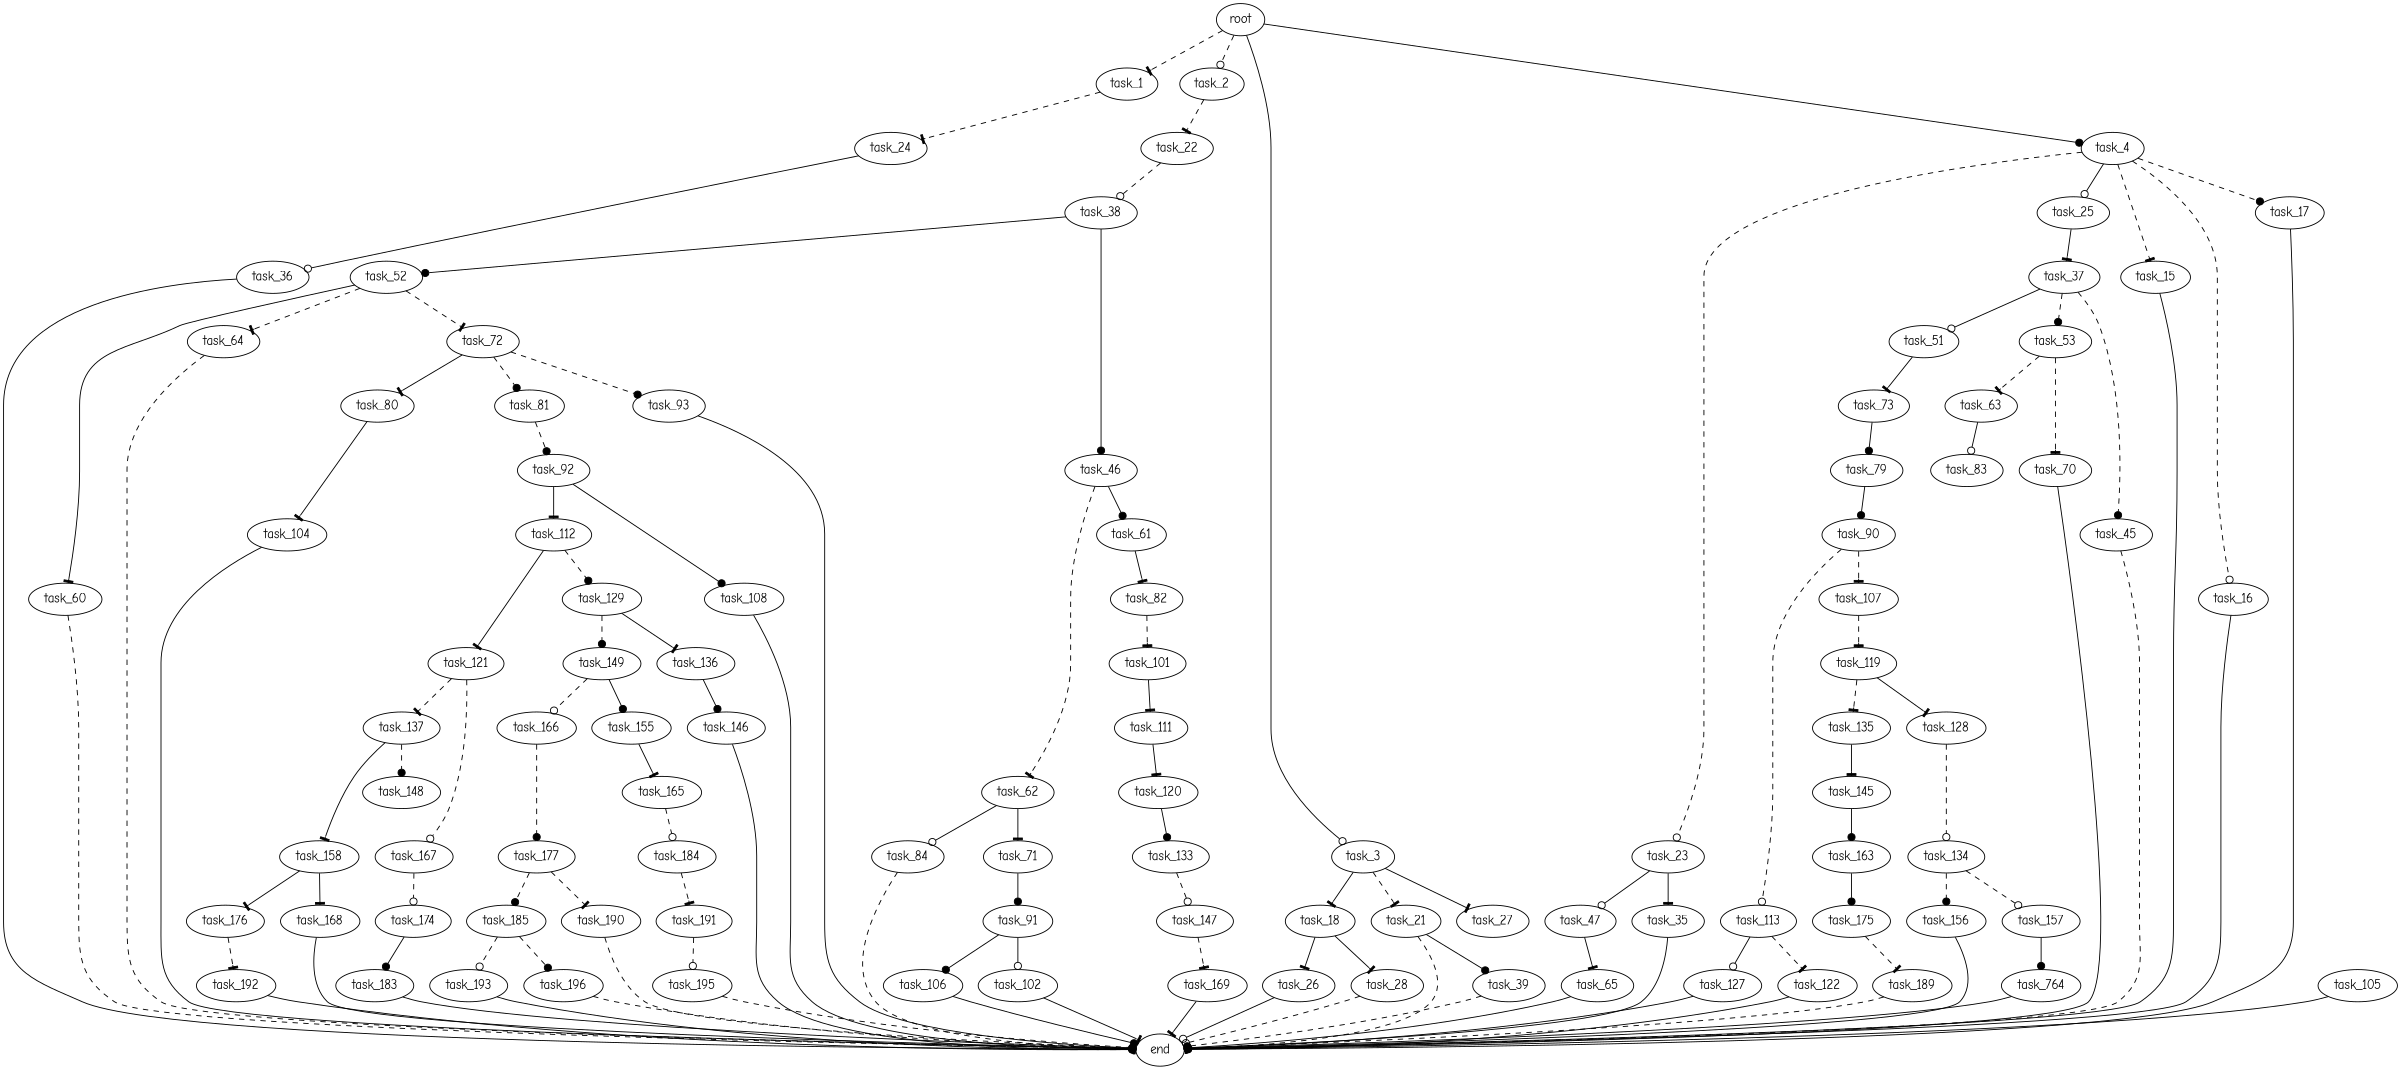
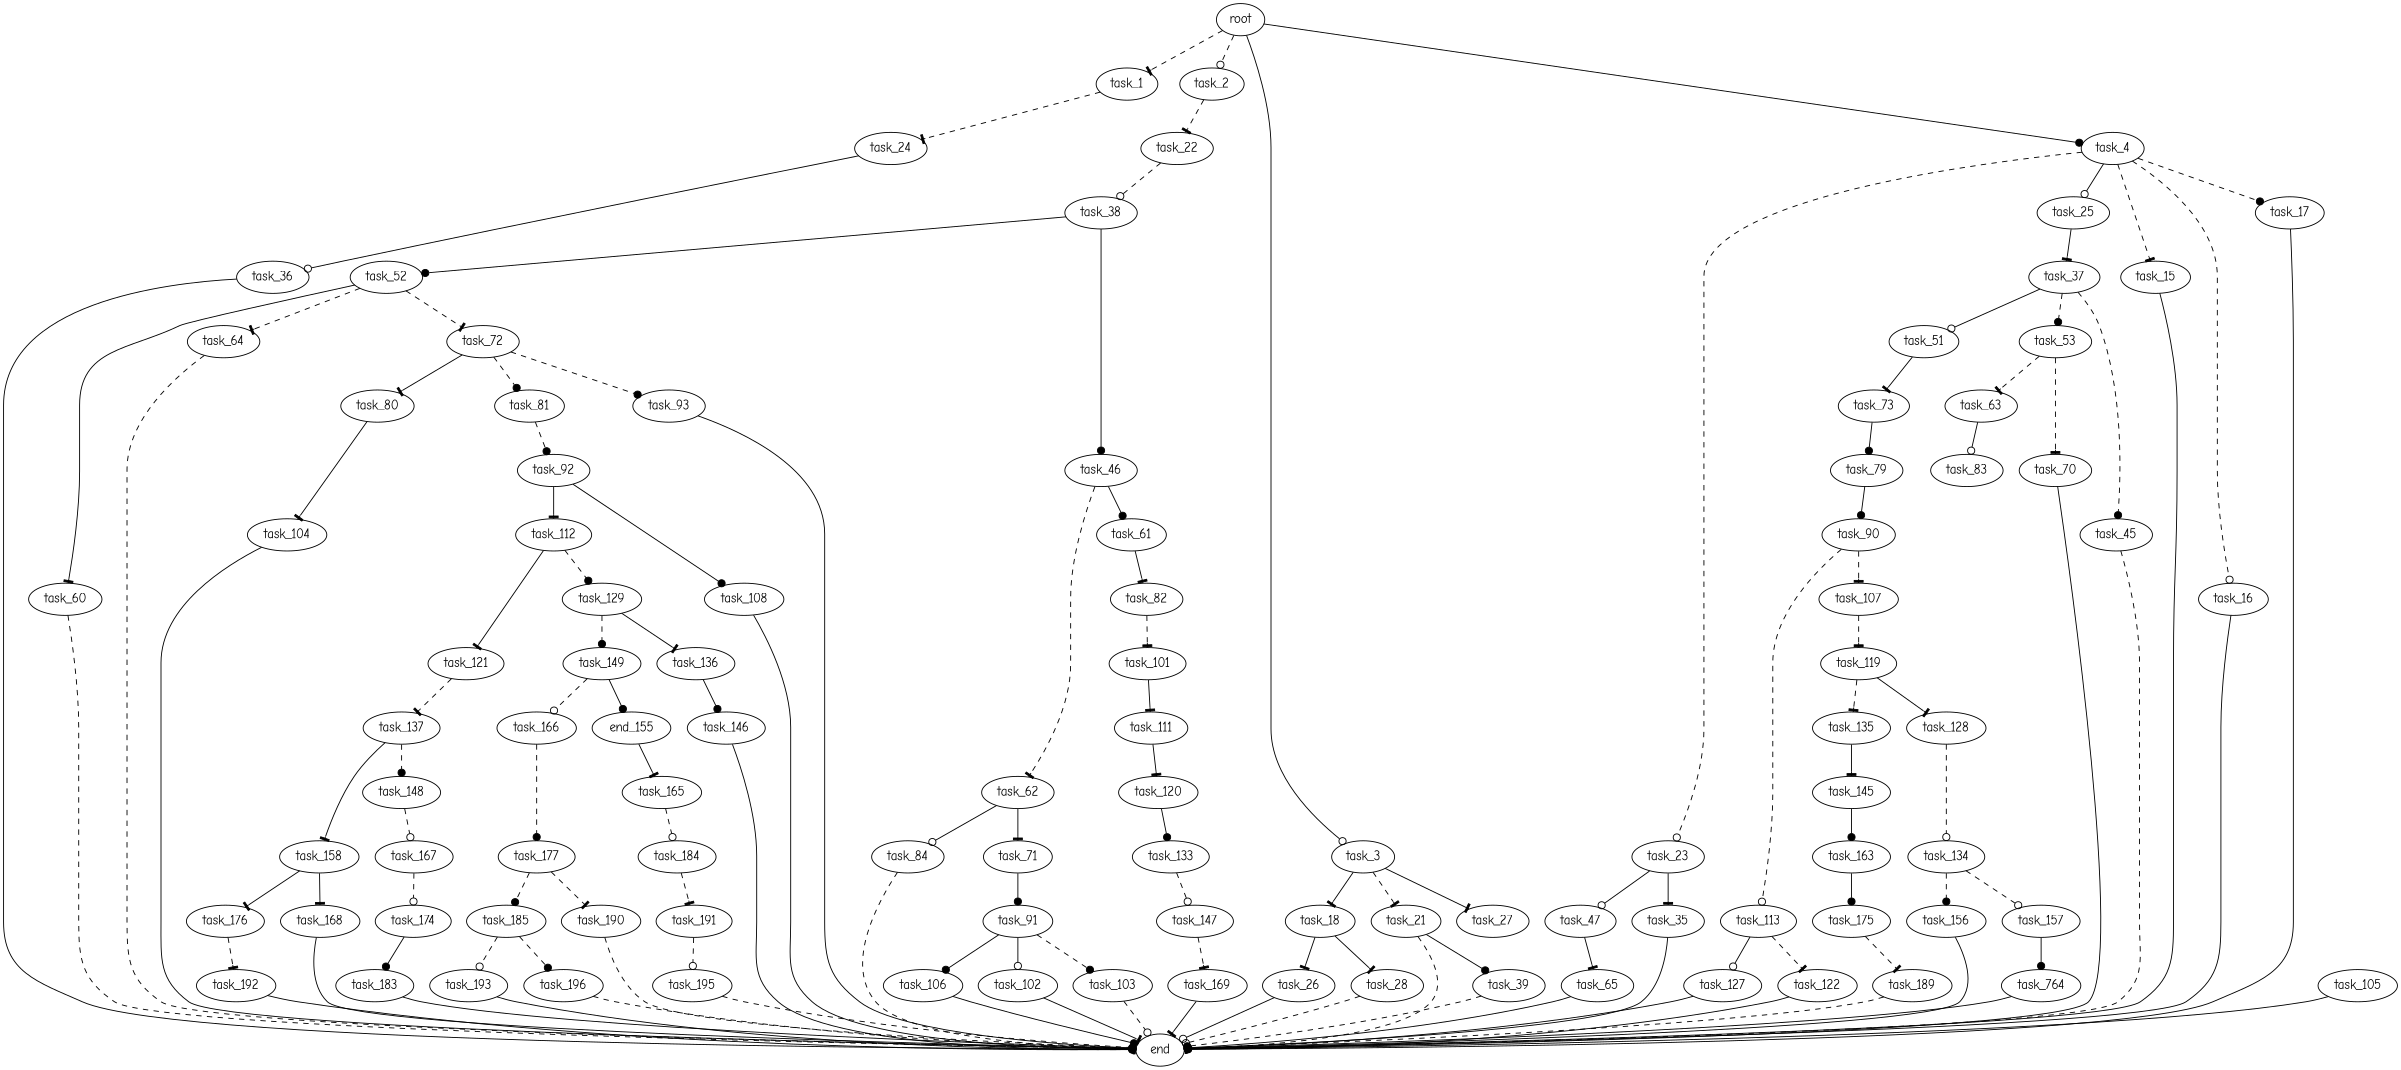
(631, 728) -> (631, 728)
(462, 761) -> (407, 821)
none -> (1113, 986)
